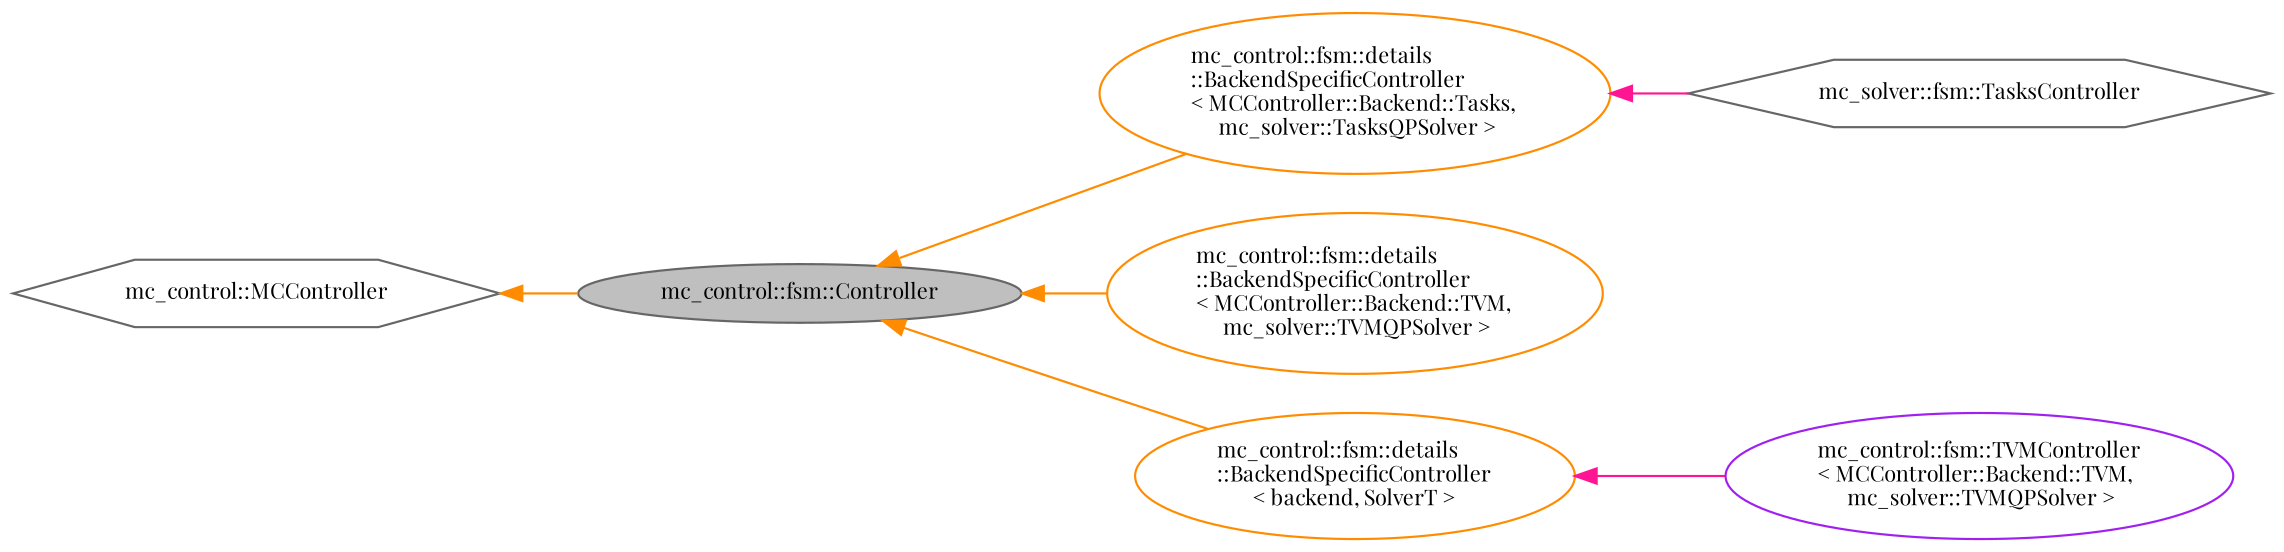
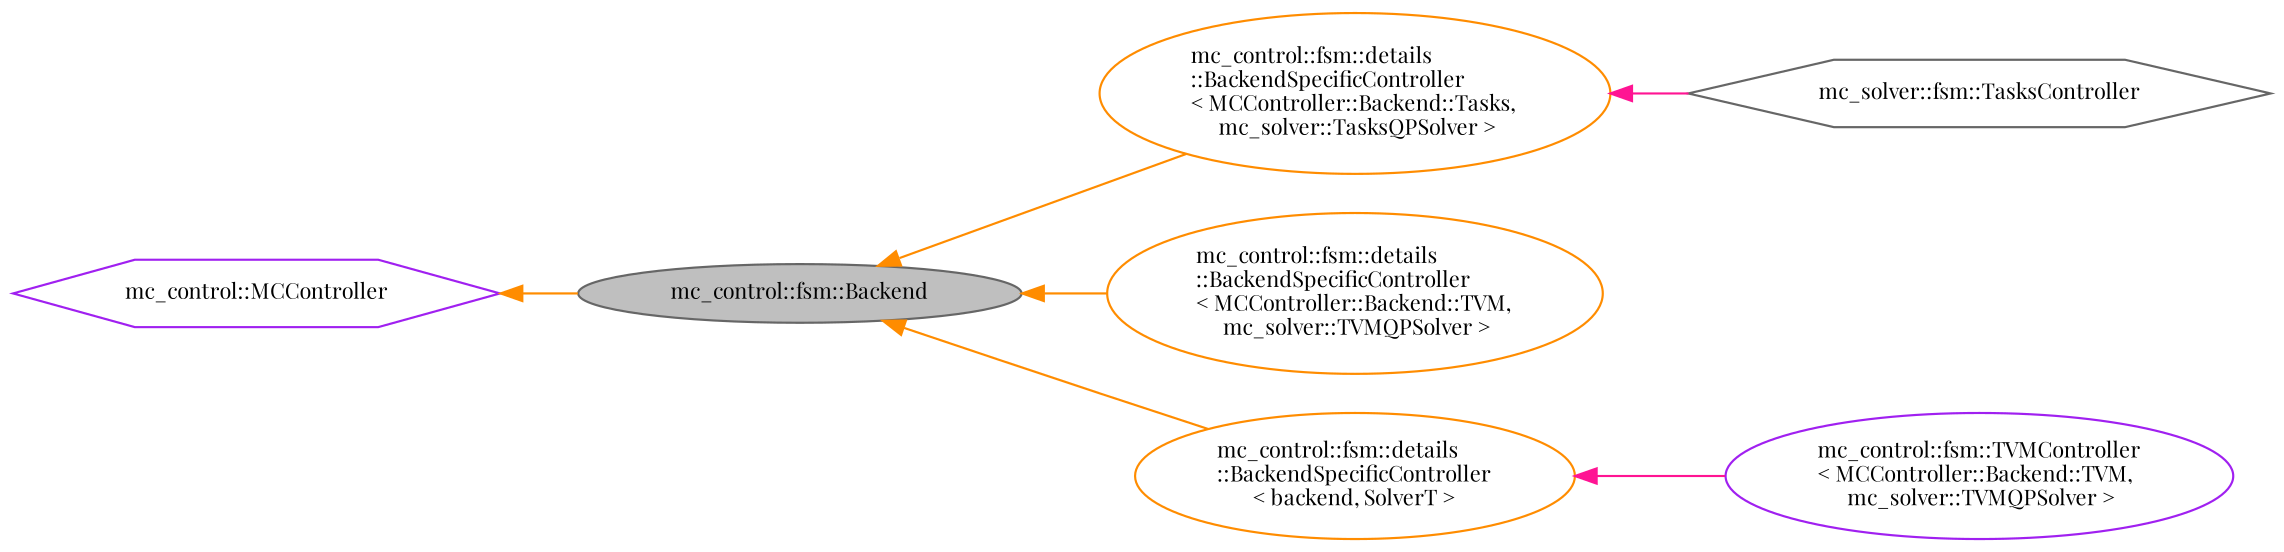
(256, 293) -> (256, 293)
(800, 293) -> (800, 293)
